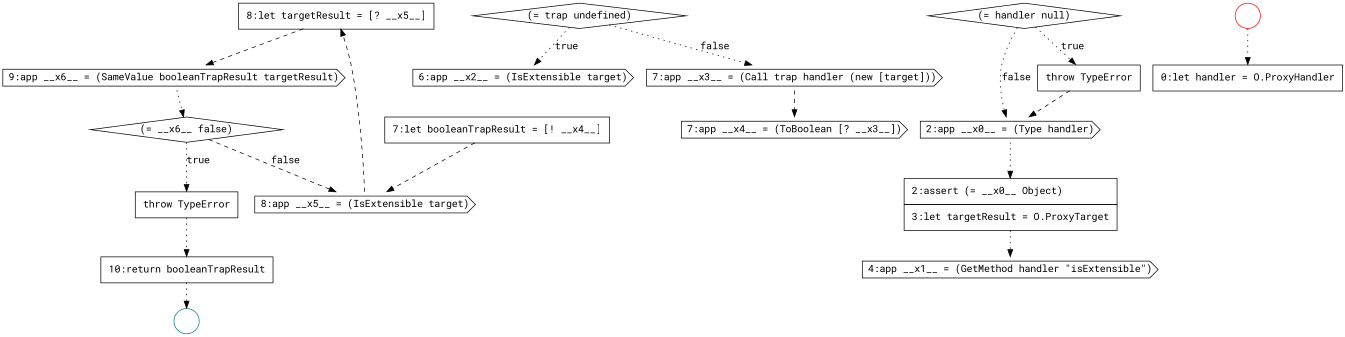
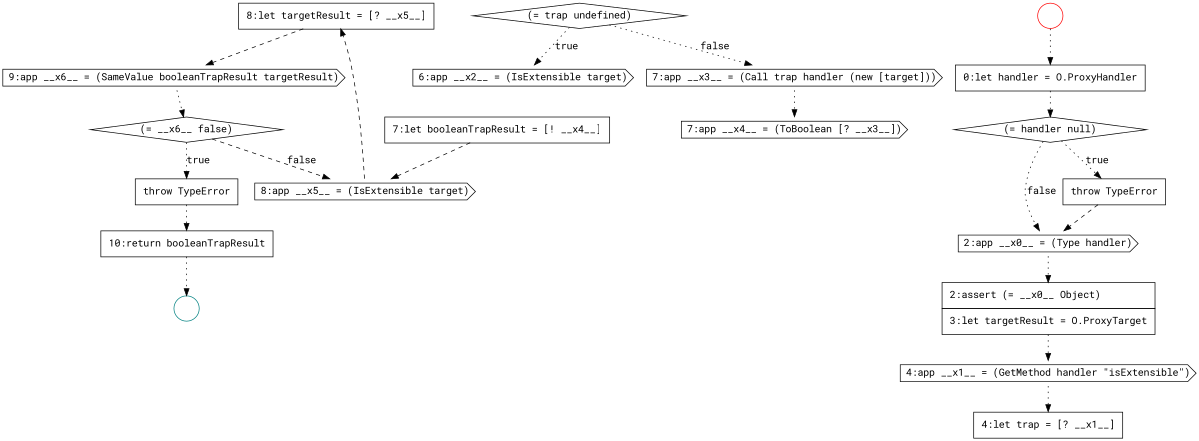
(794, 100) -> (794, 100)
none -> (1050, 100)
none -> (1048, 425)
